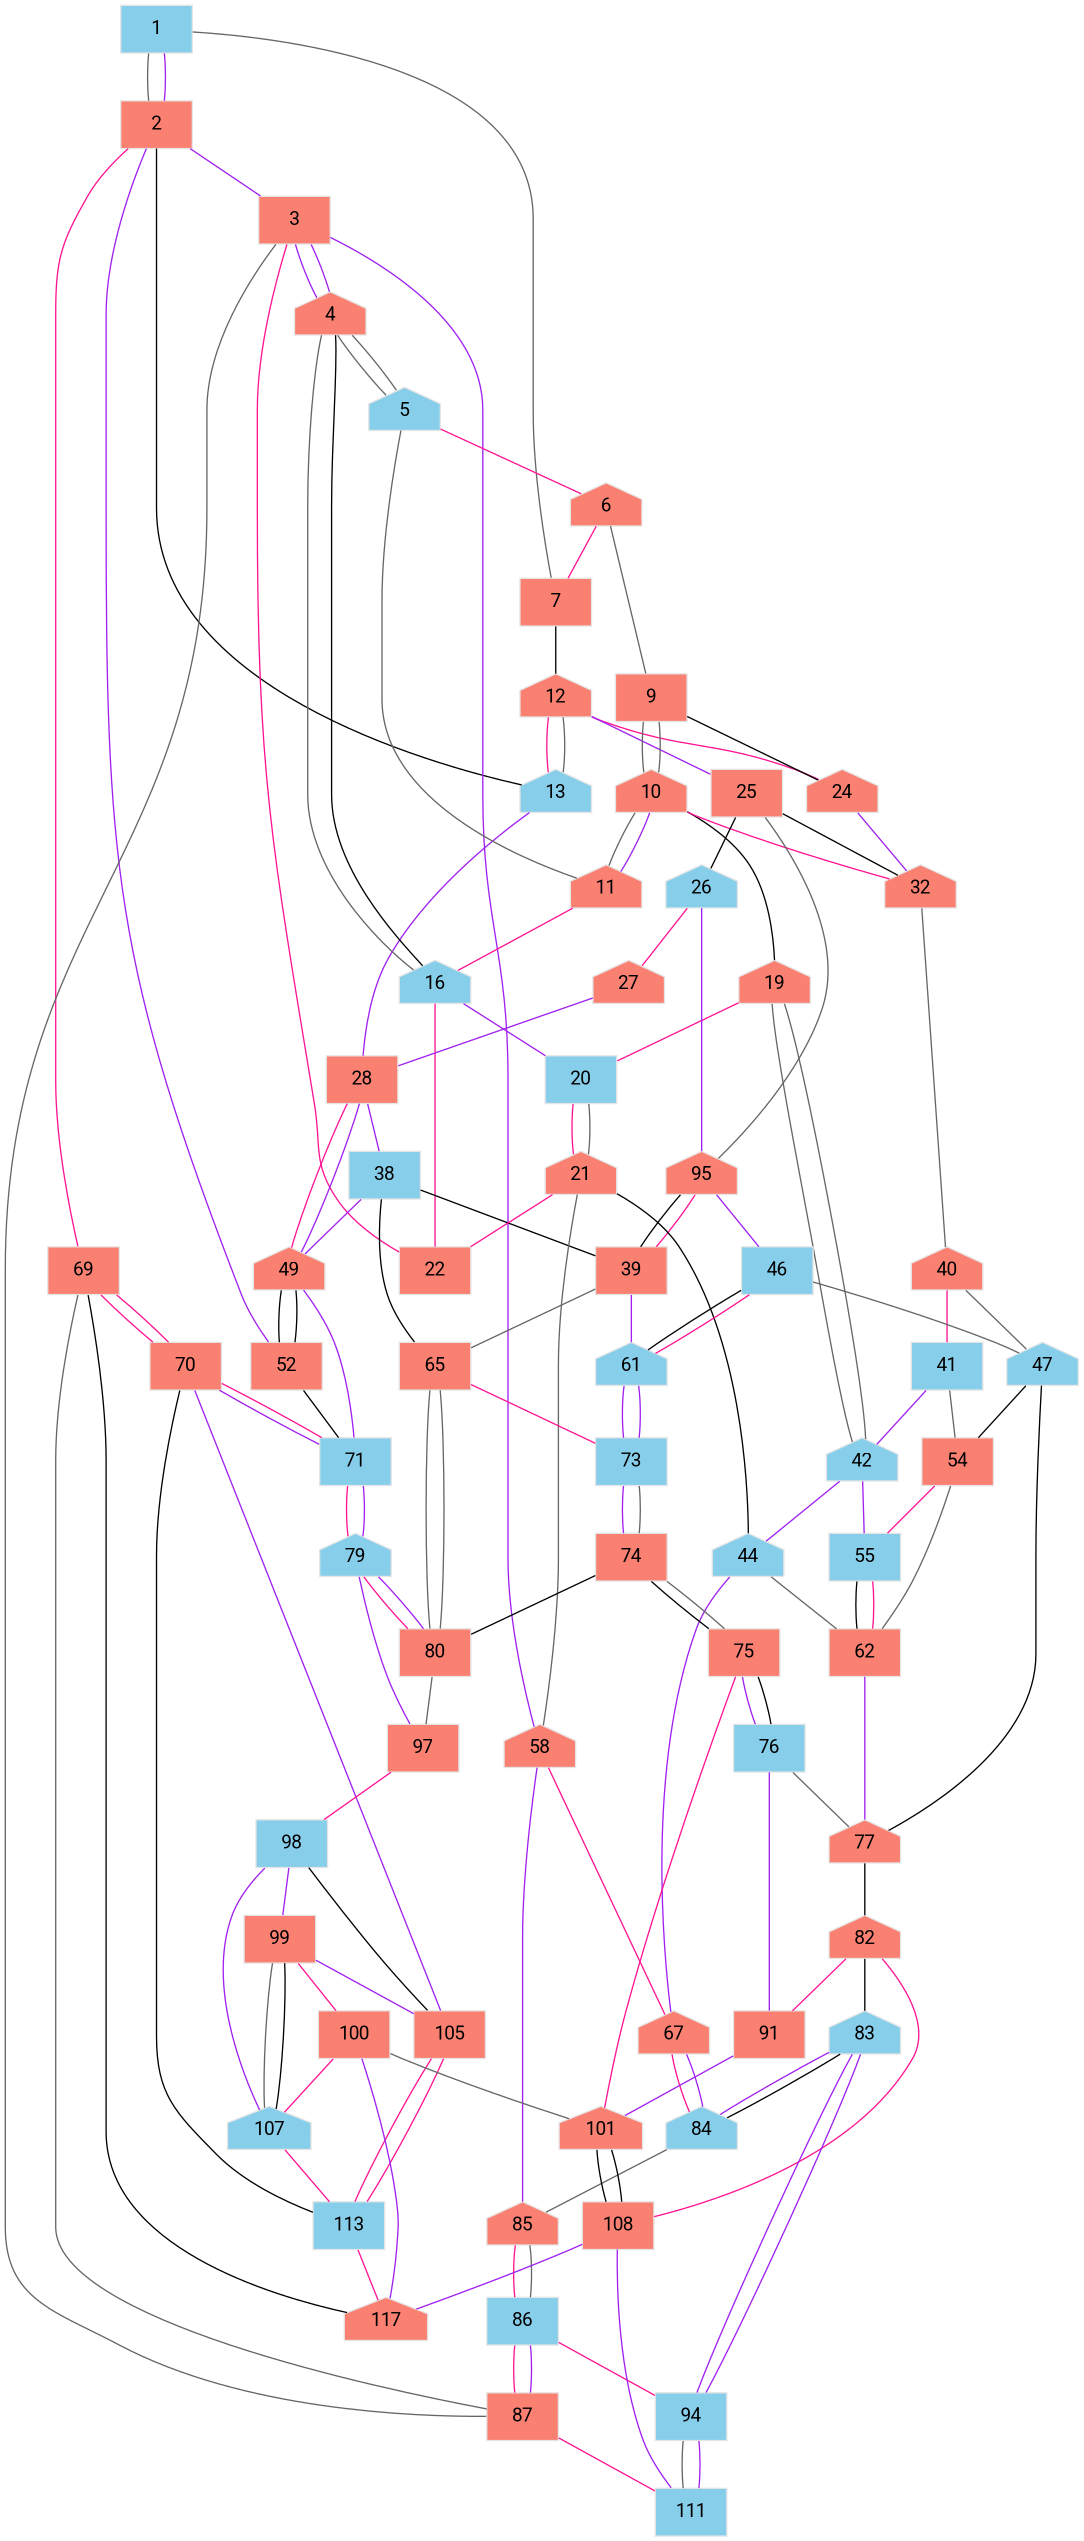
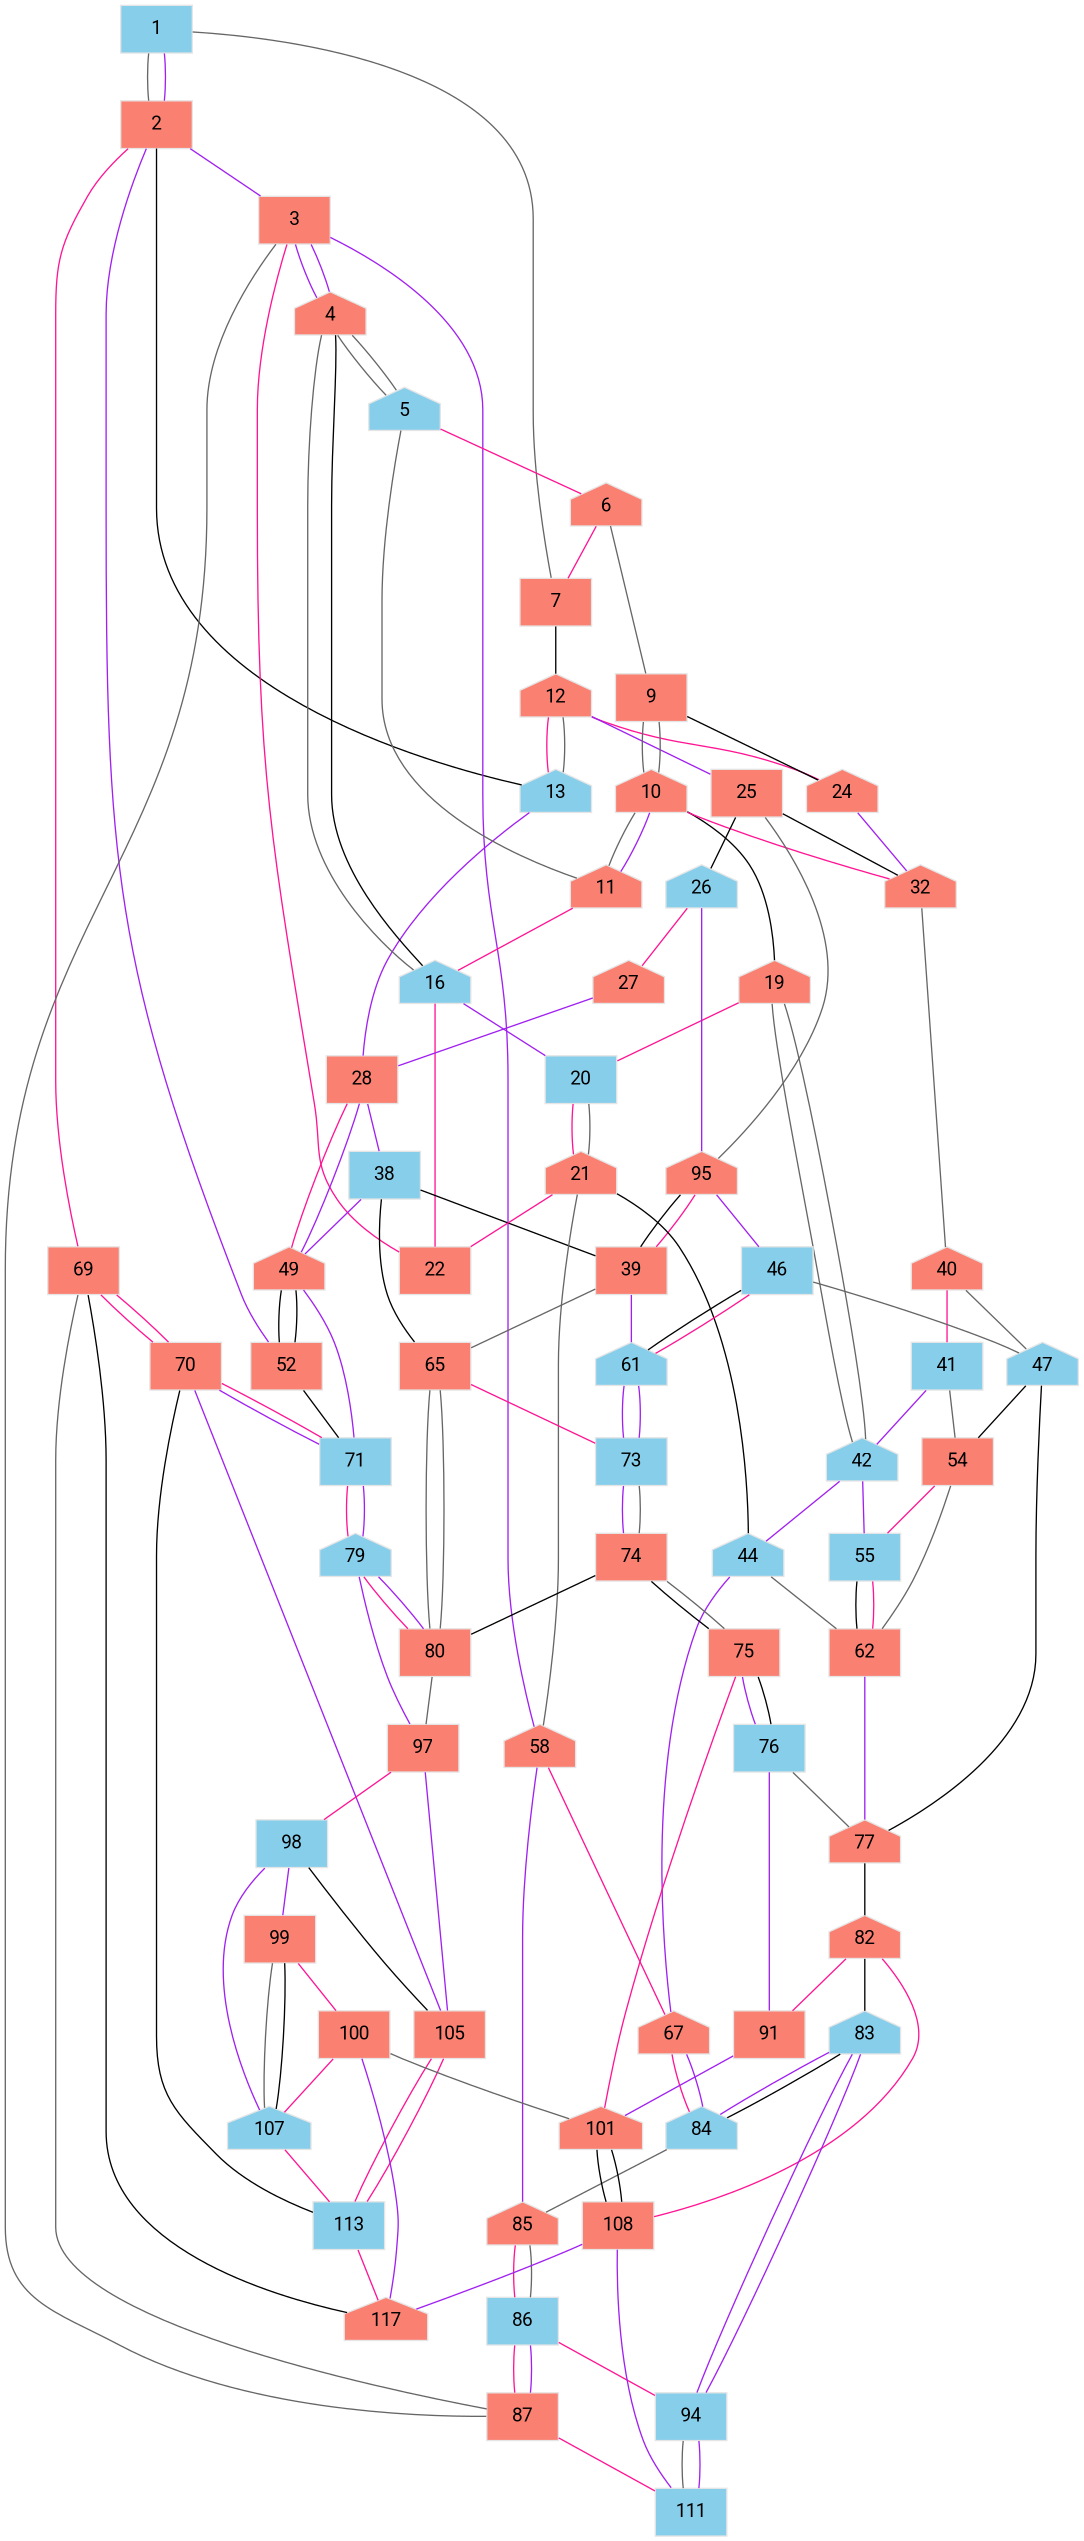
(365, 1987) -> (436, 1891)
